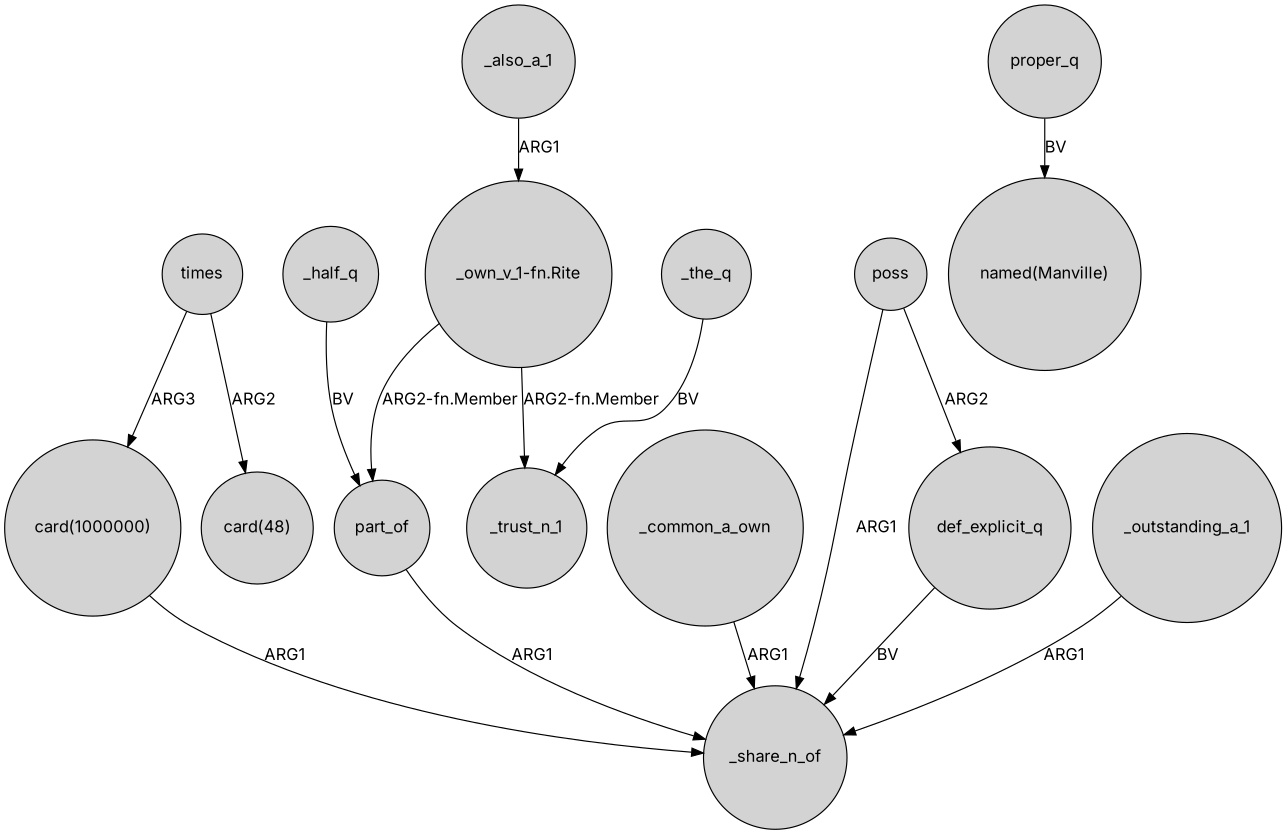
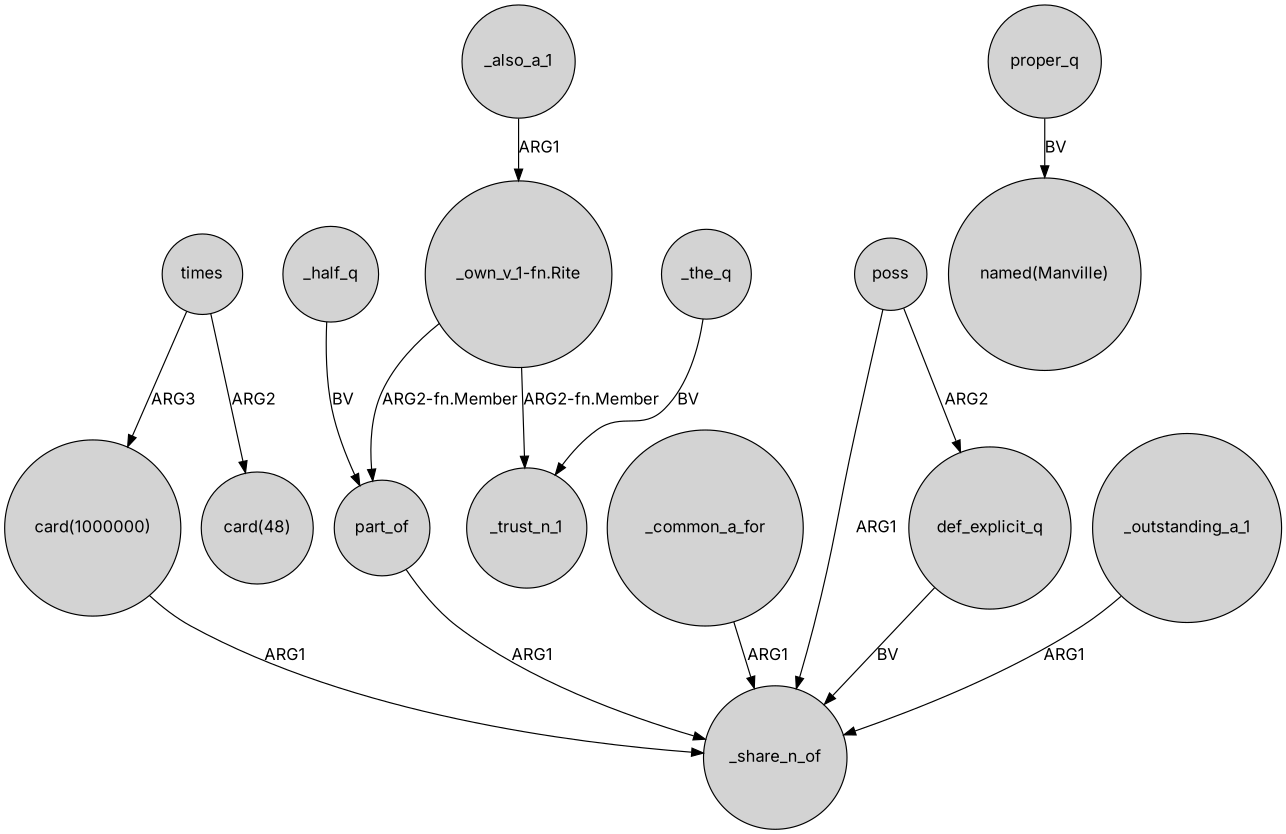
(705, 528) -> (705, 528)
